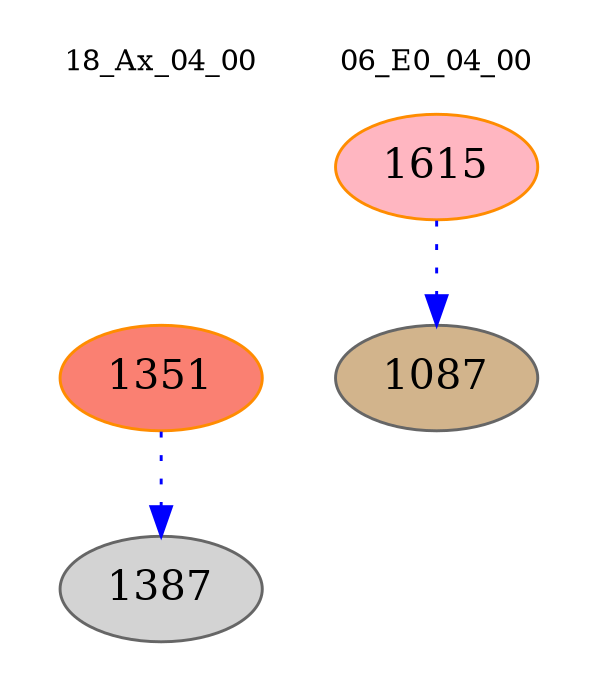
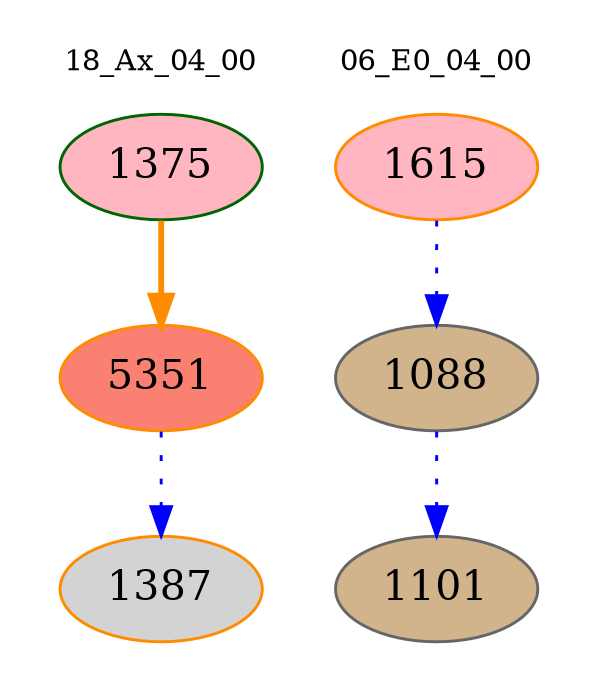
none -> (161, 167)
(161, 378) -> (161, 378)
(437, 378) -> (437, 378)
(161, 589) -> (161, 589)
none -> (437, 589)
